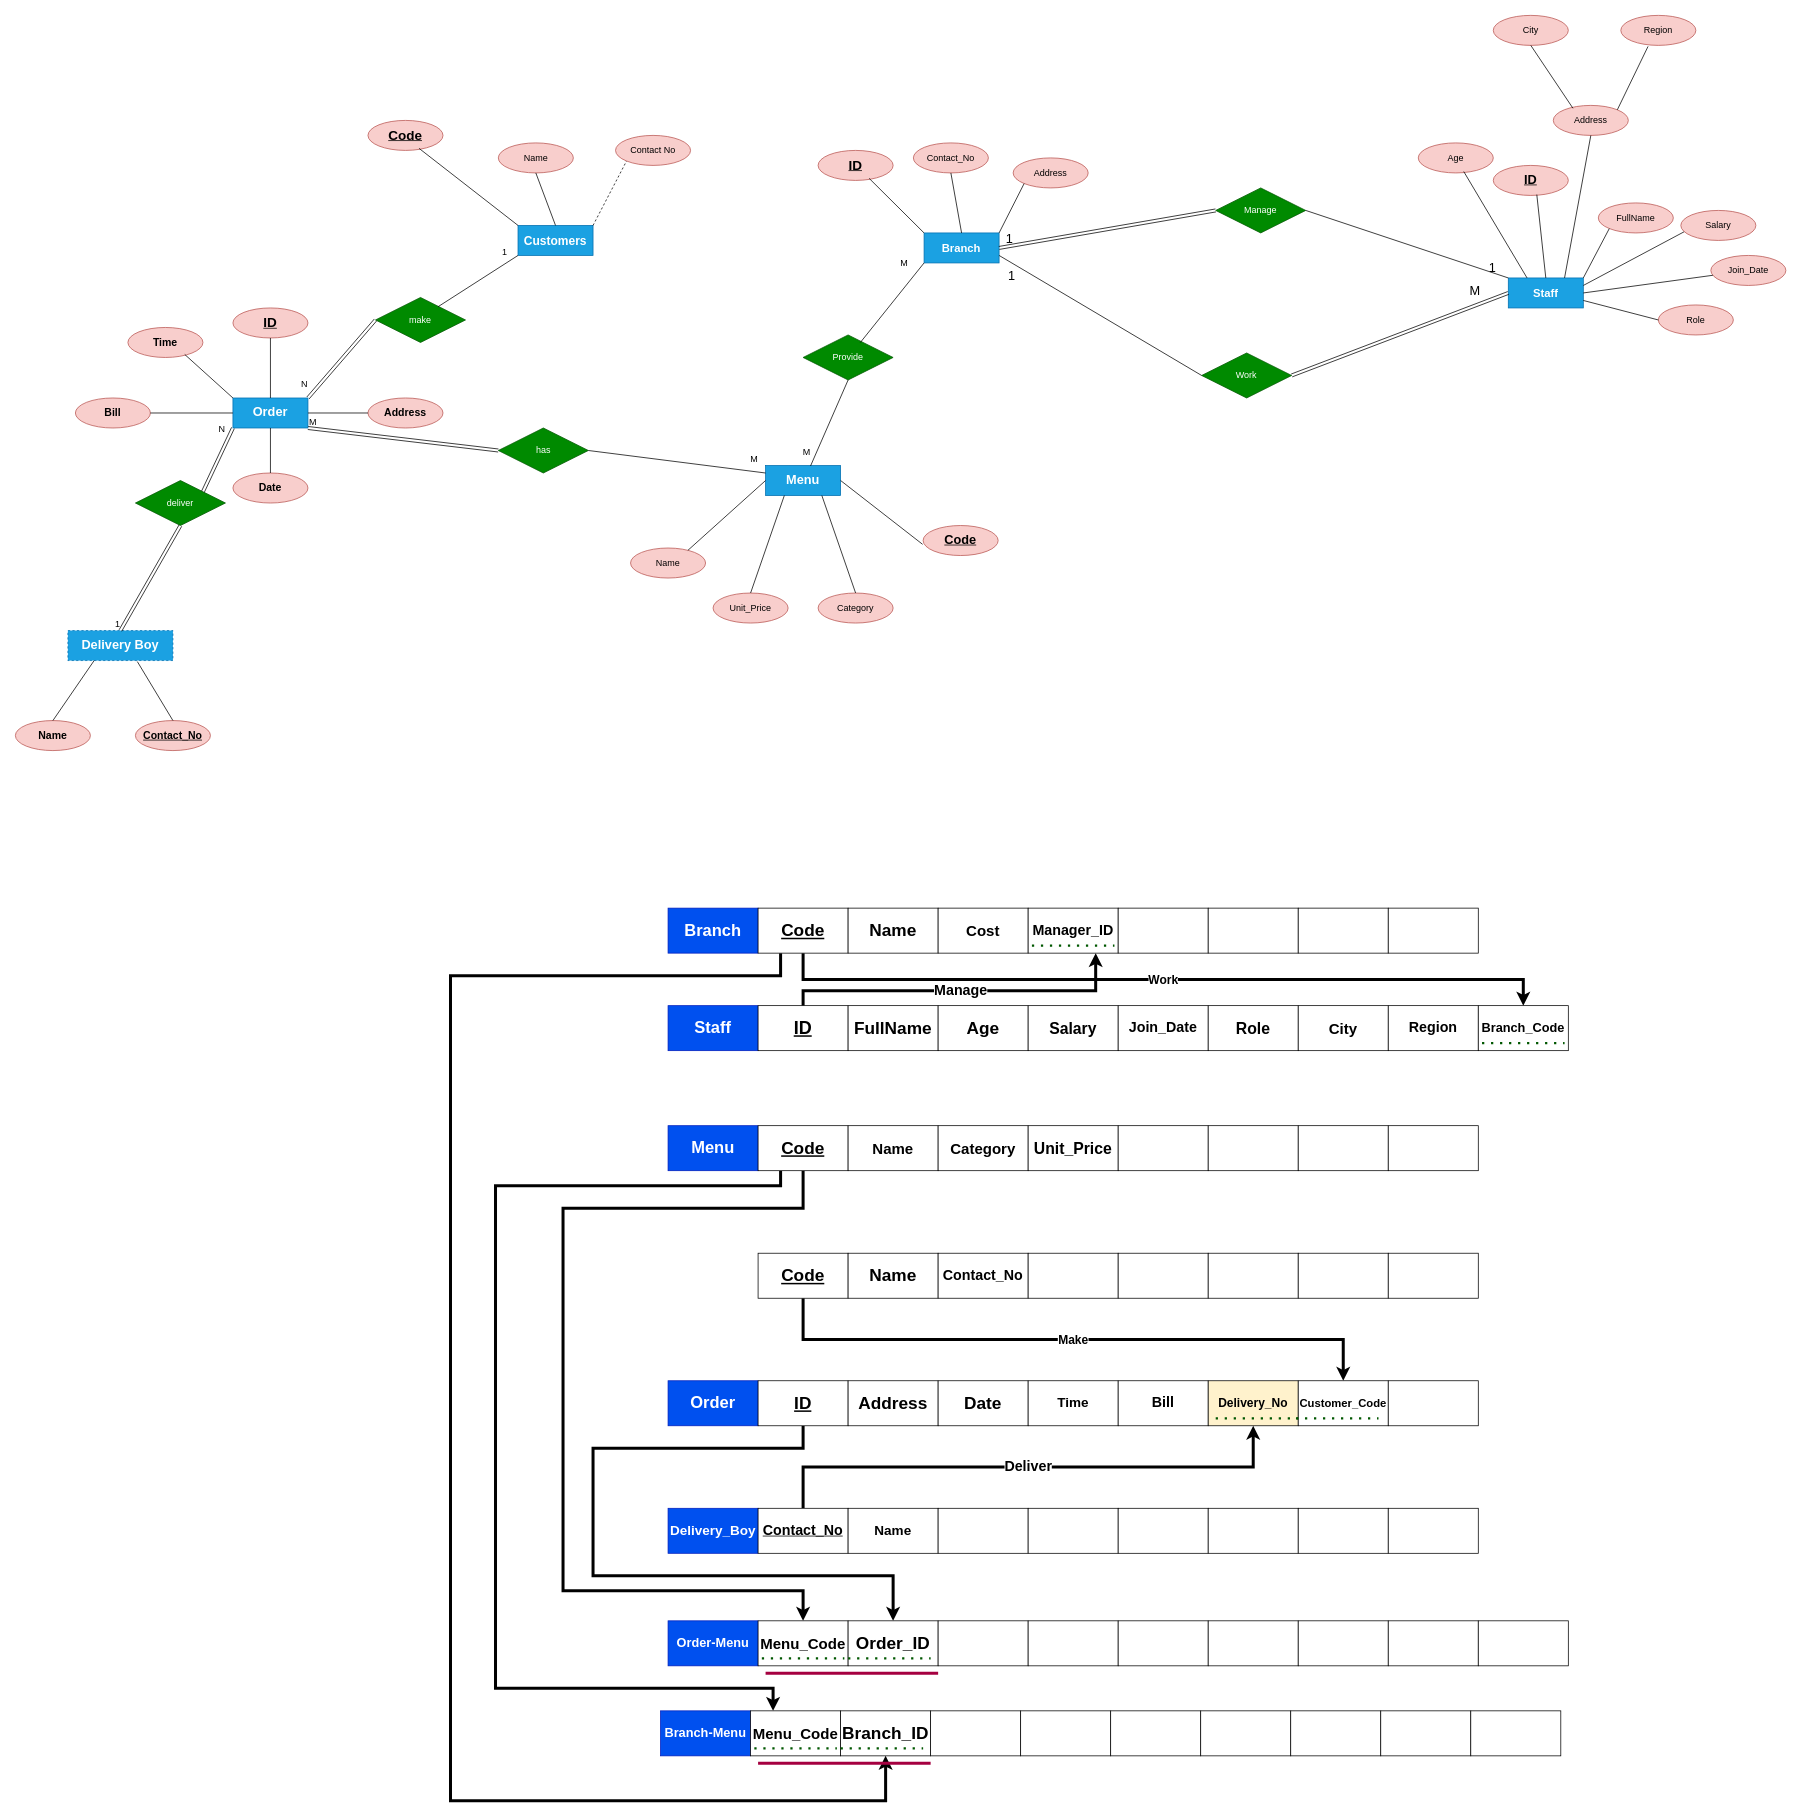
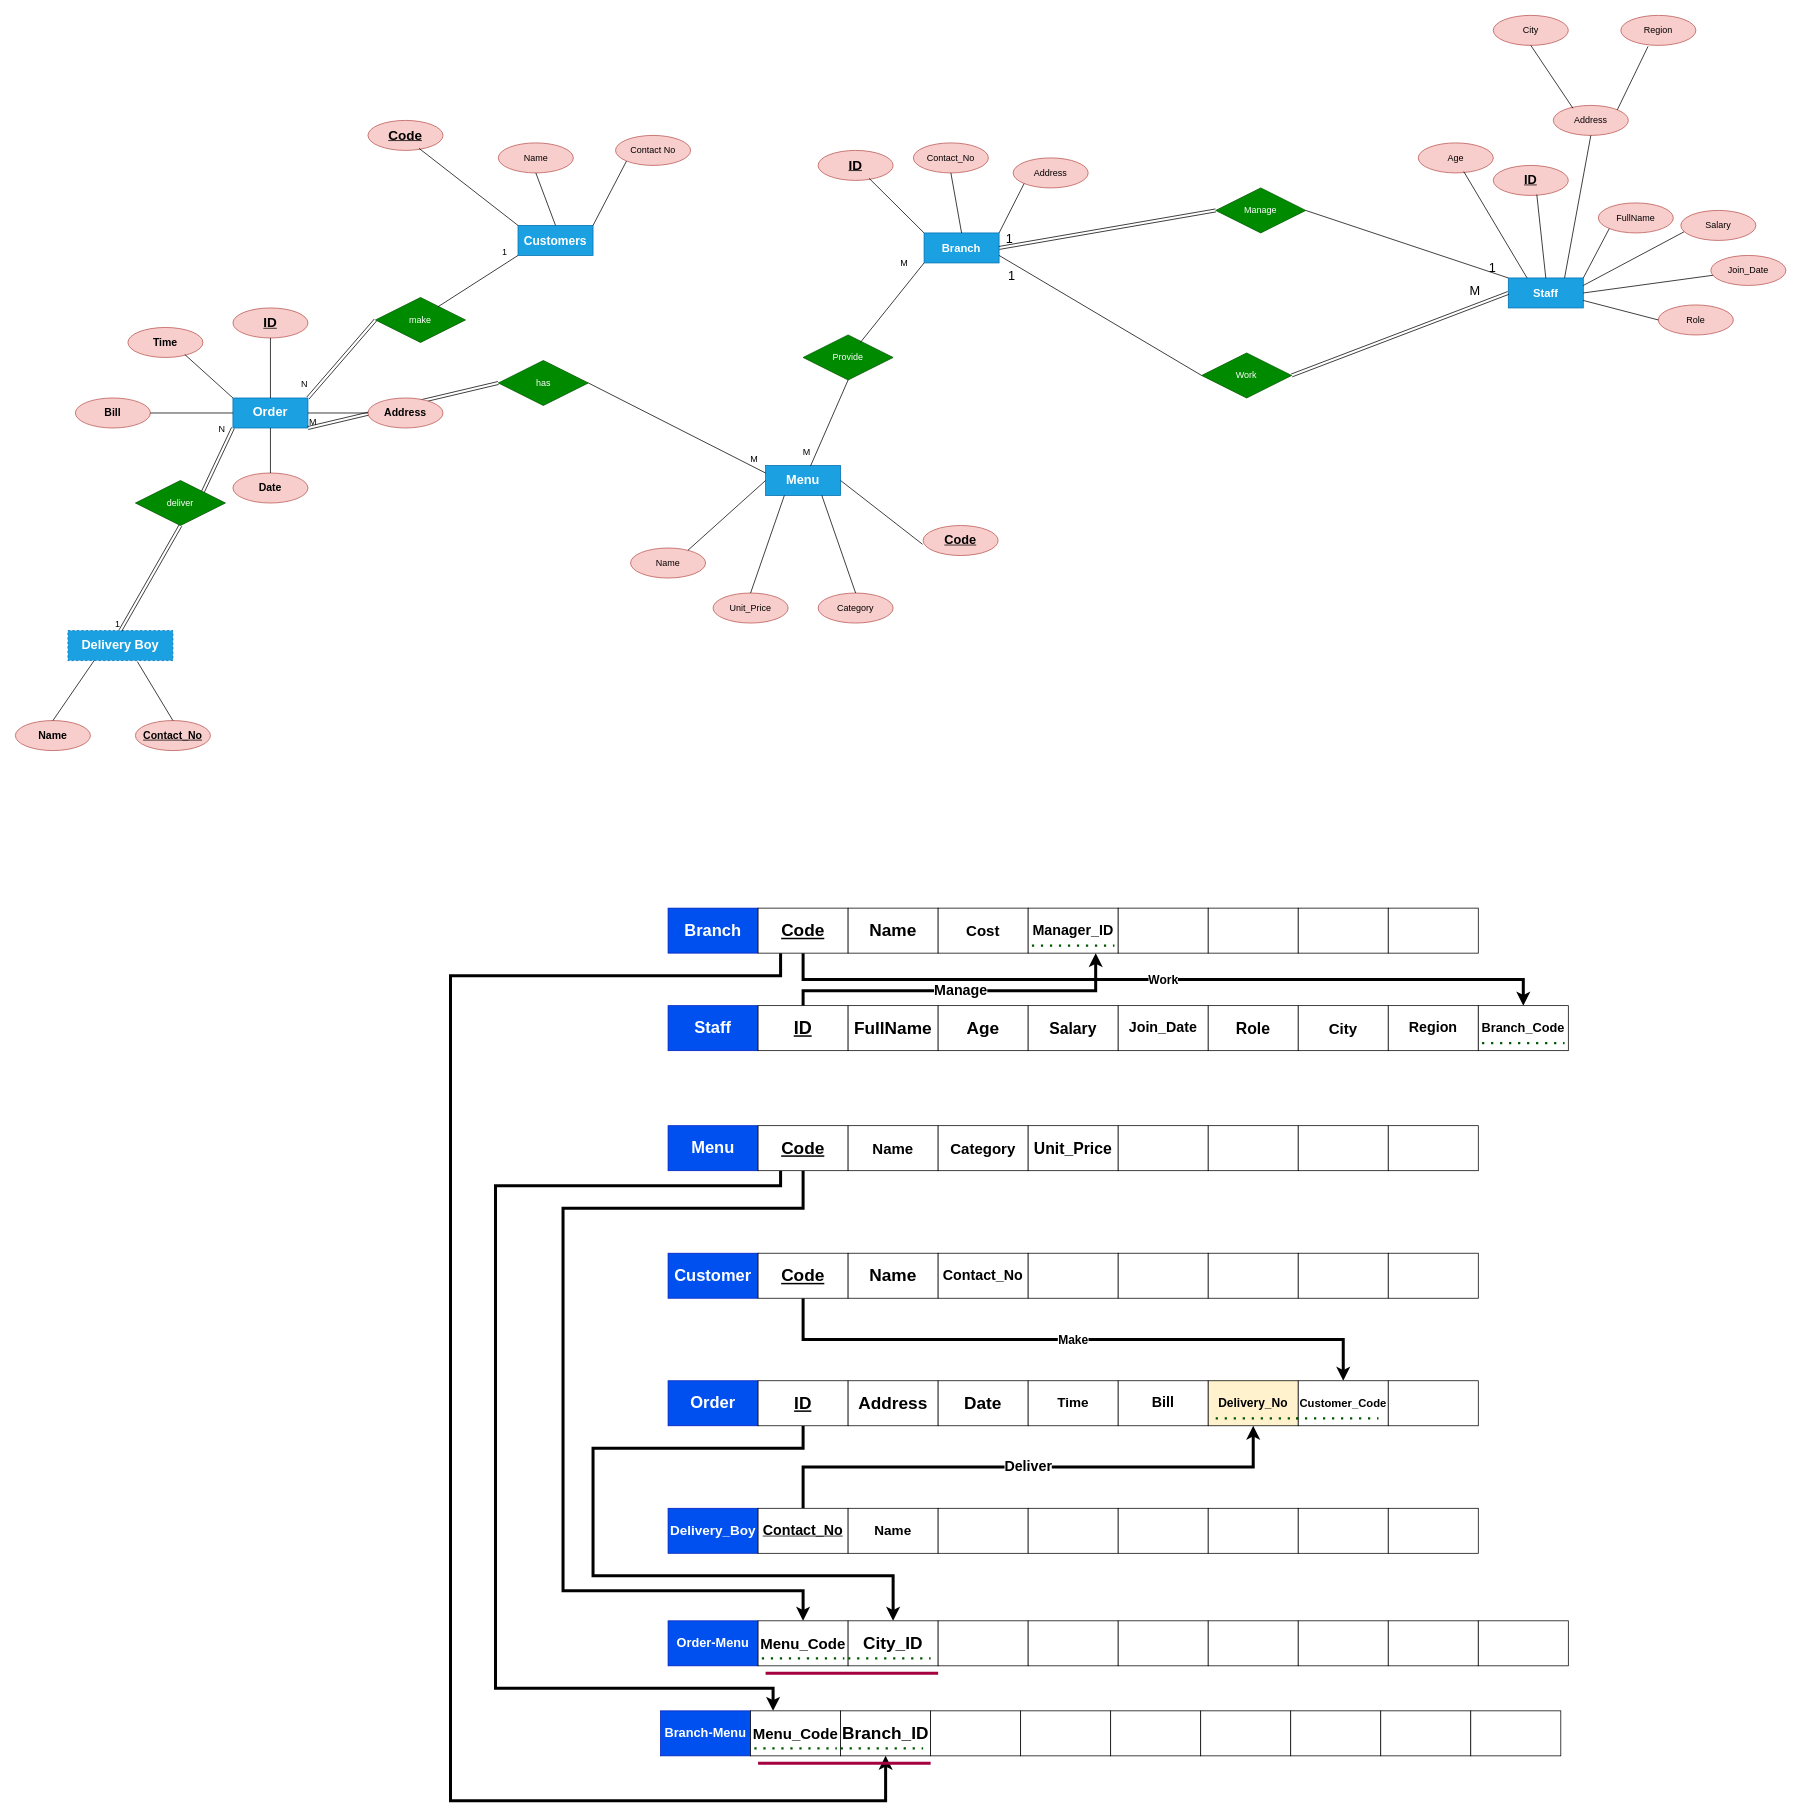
(610, 193) -> (610, 193)
(543, 450) -> (543, 383)
none -> (713, 1275)
(893, 1643) -> (893, 1643)
